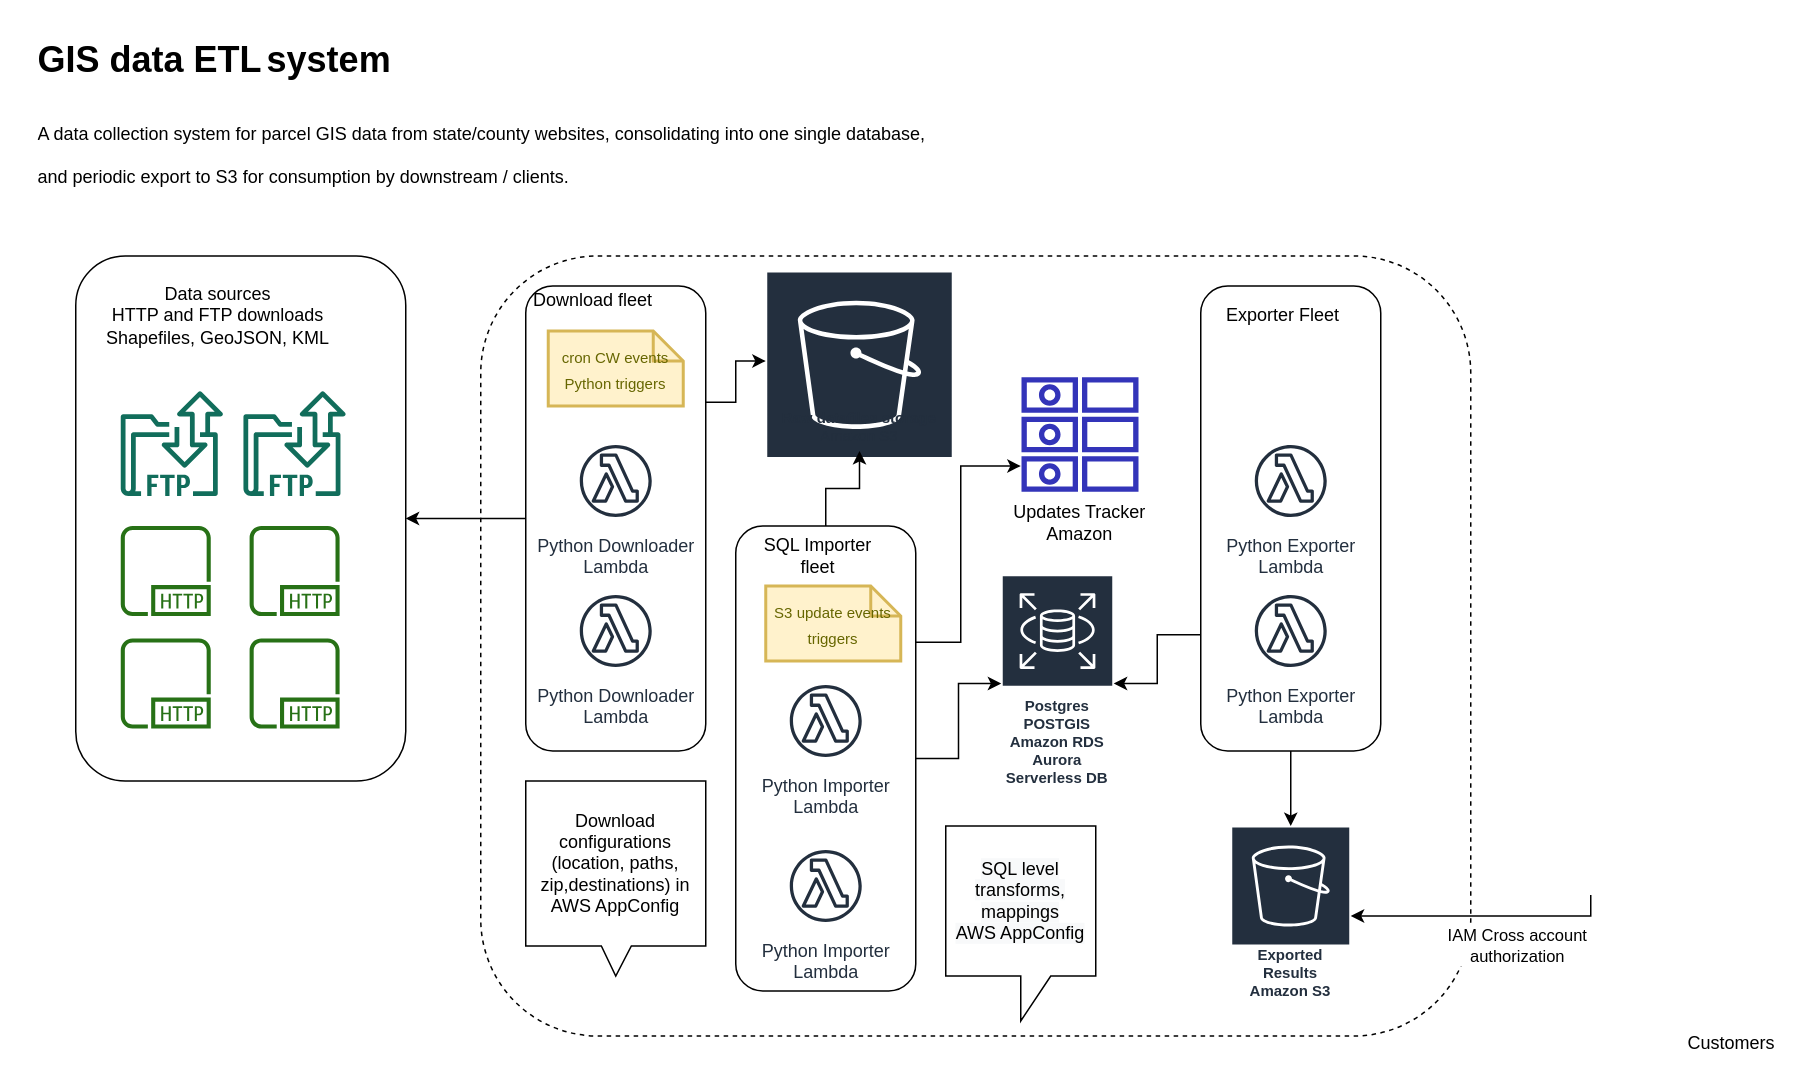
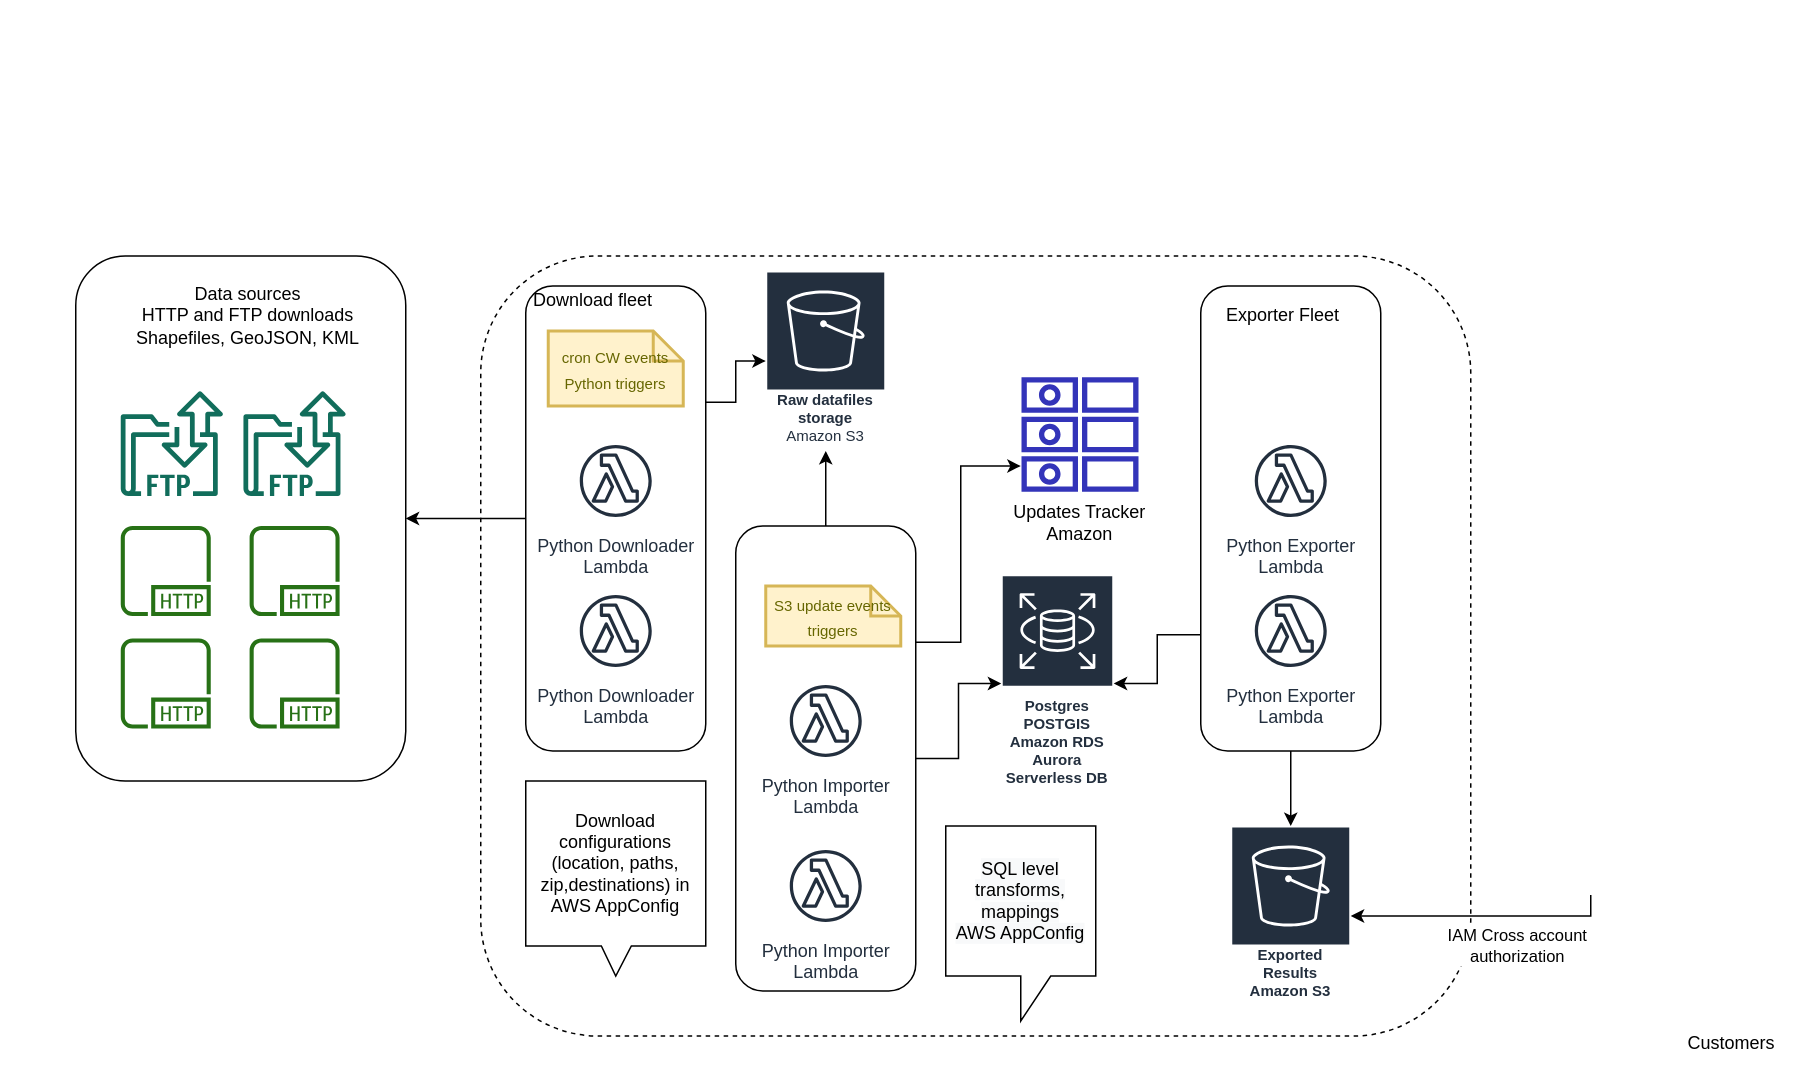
(496, 121) -> none
(218, 316) -> (248, 316)
(860, 361) -> (826, 361)
(818, 556) -> none
(833, 623) -> (833, 616)
